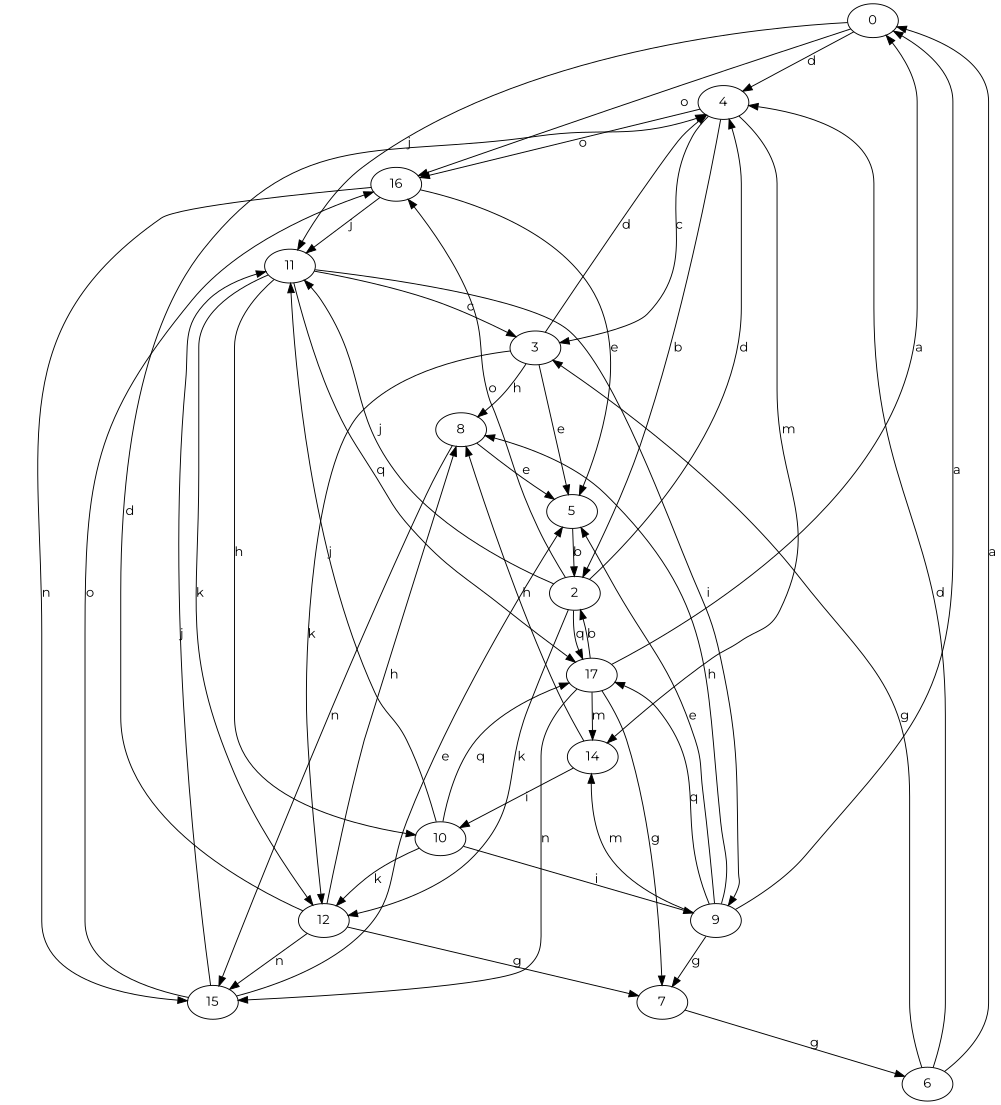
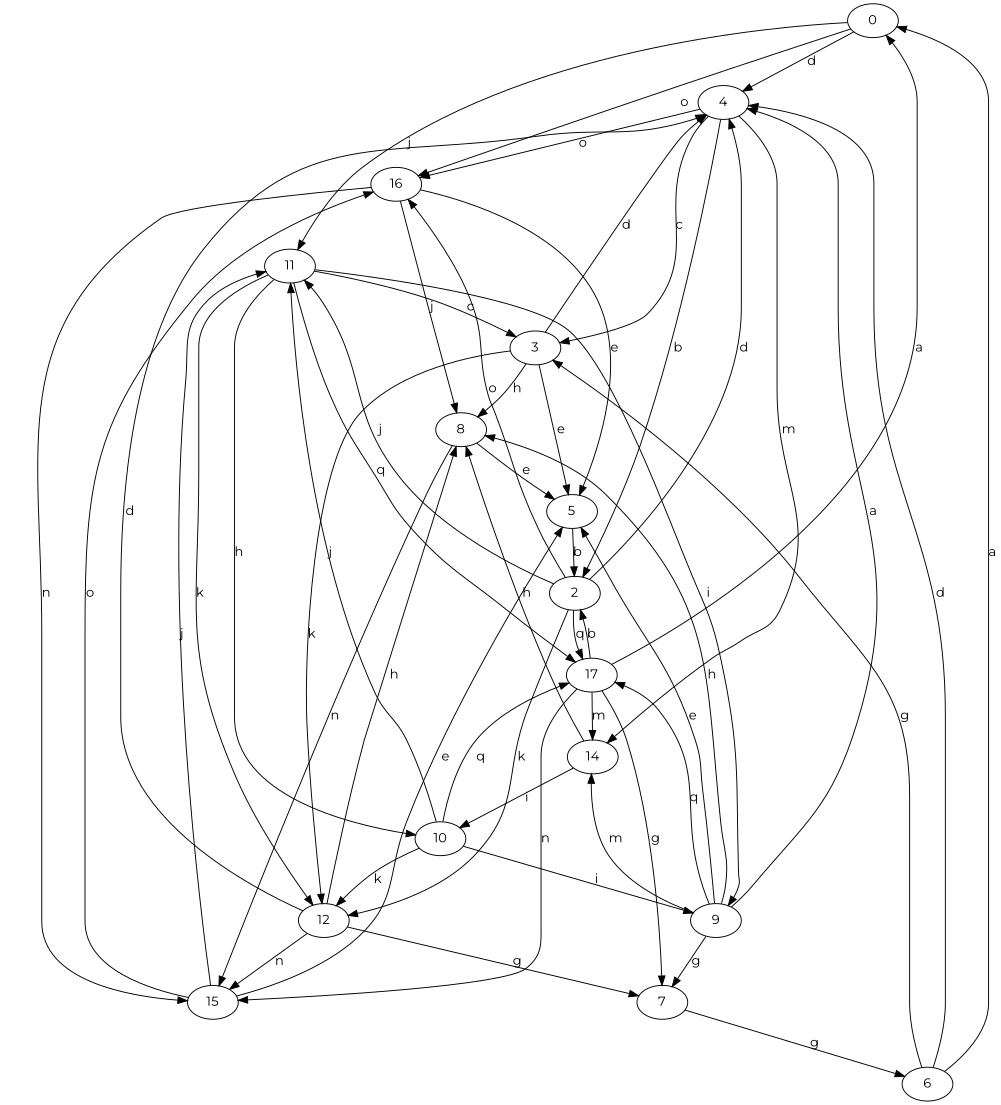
(347, 222) -> (428, 308)
(953, 502) -> (866, 508)
